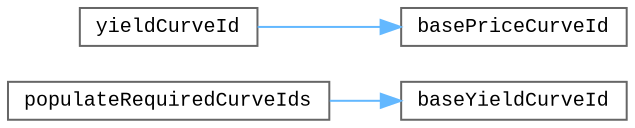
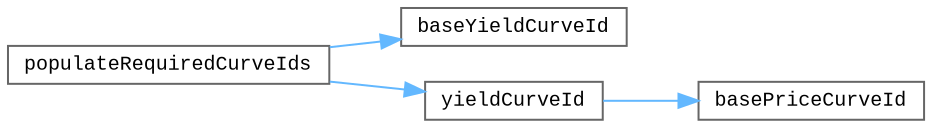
none -> (367, 86)
